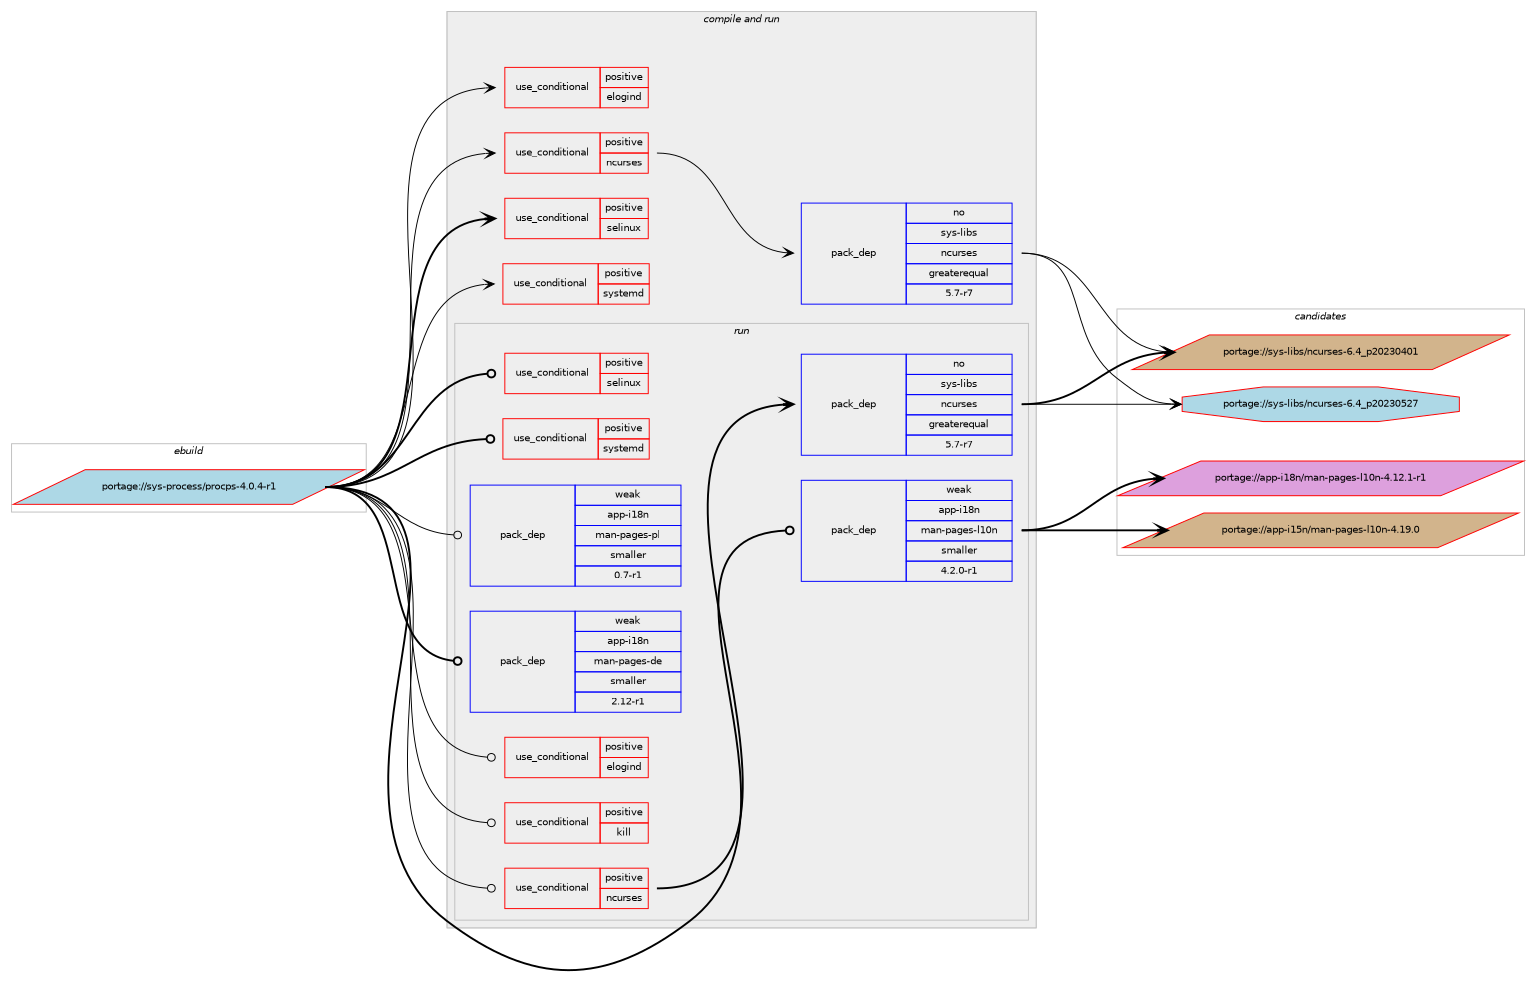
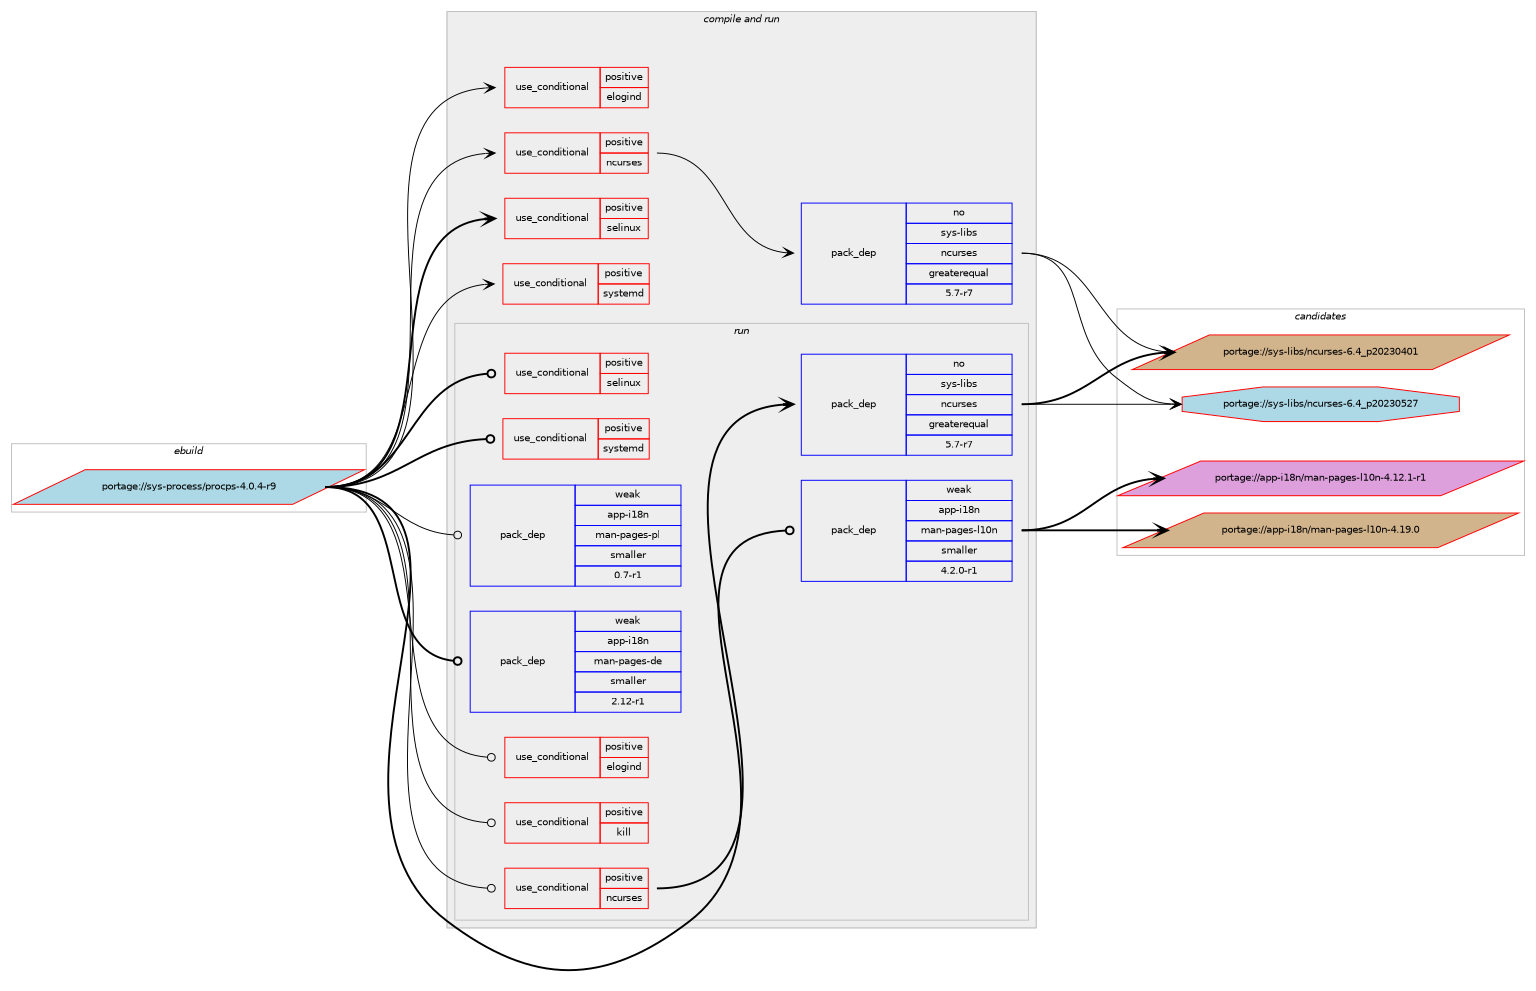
(189, 487) -> (189, 487)
(1321, 530) -> (1321, 530)
